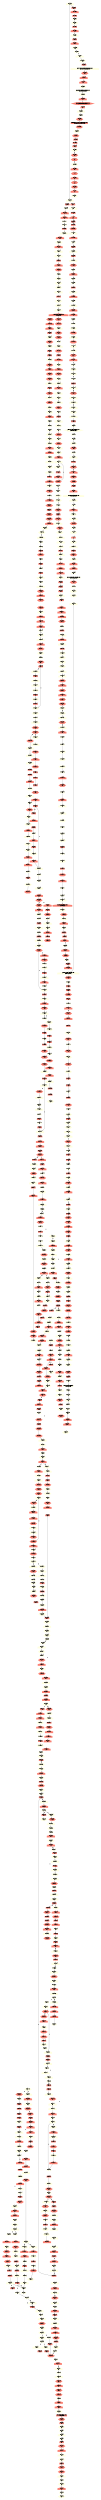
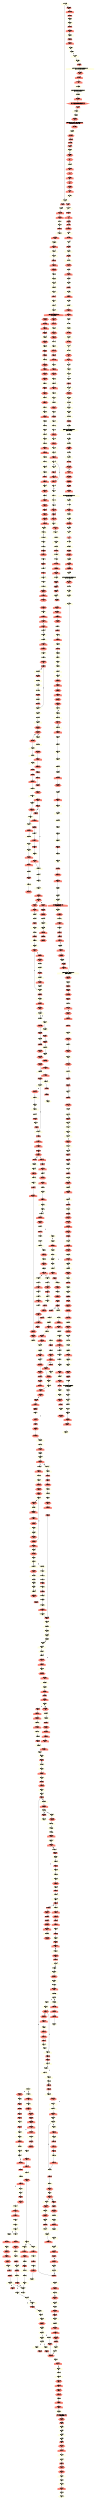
(68, 1283) -> (68, 1283)
